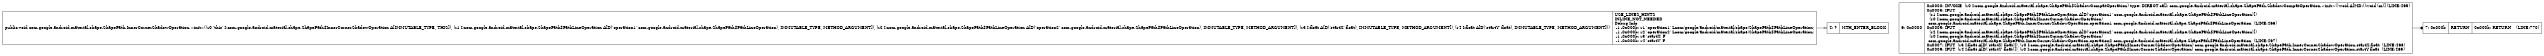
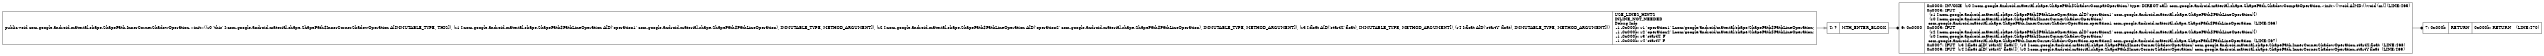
none -> (1893, 28)
(2507, 28) -> (2507, 28)
